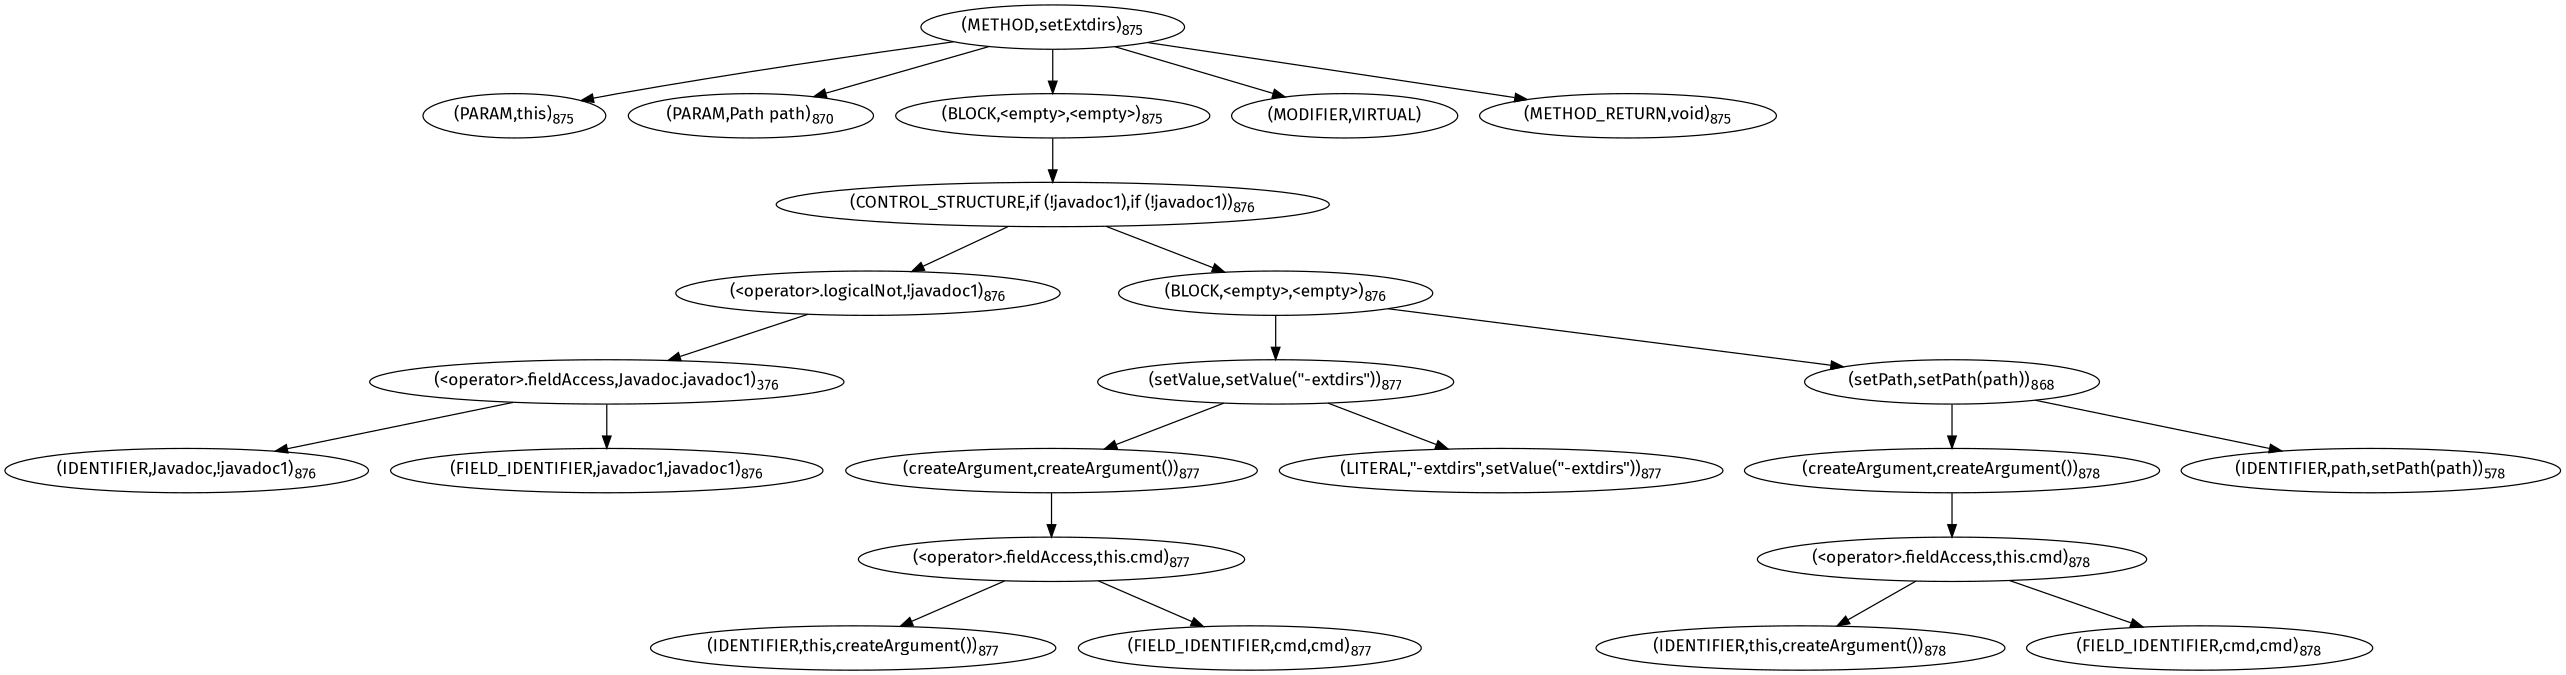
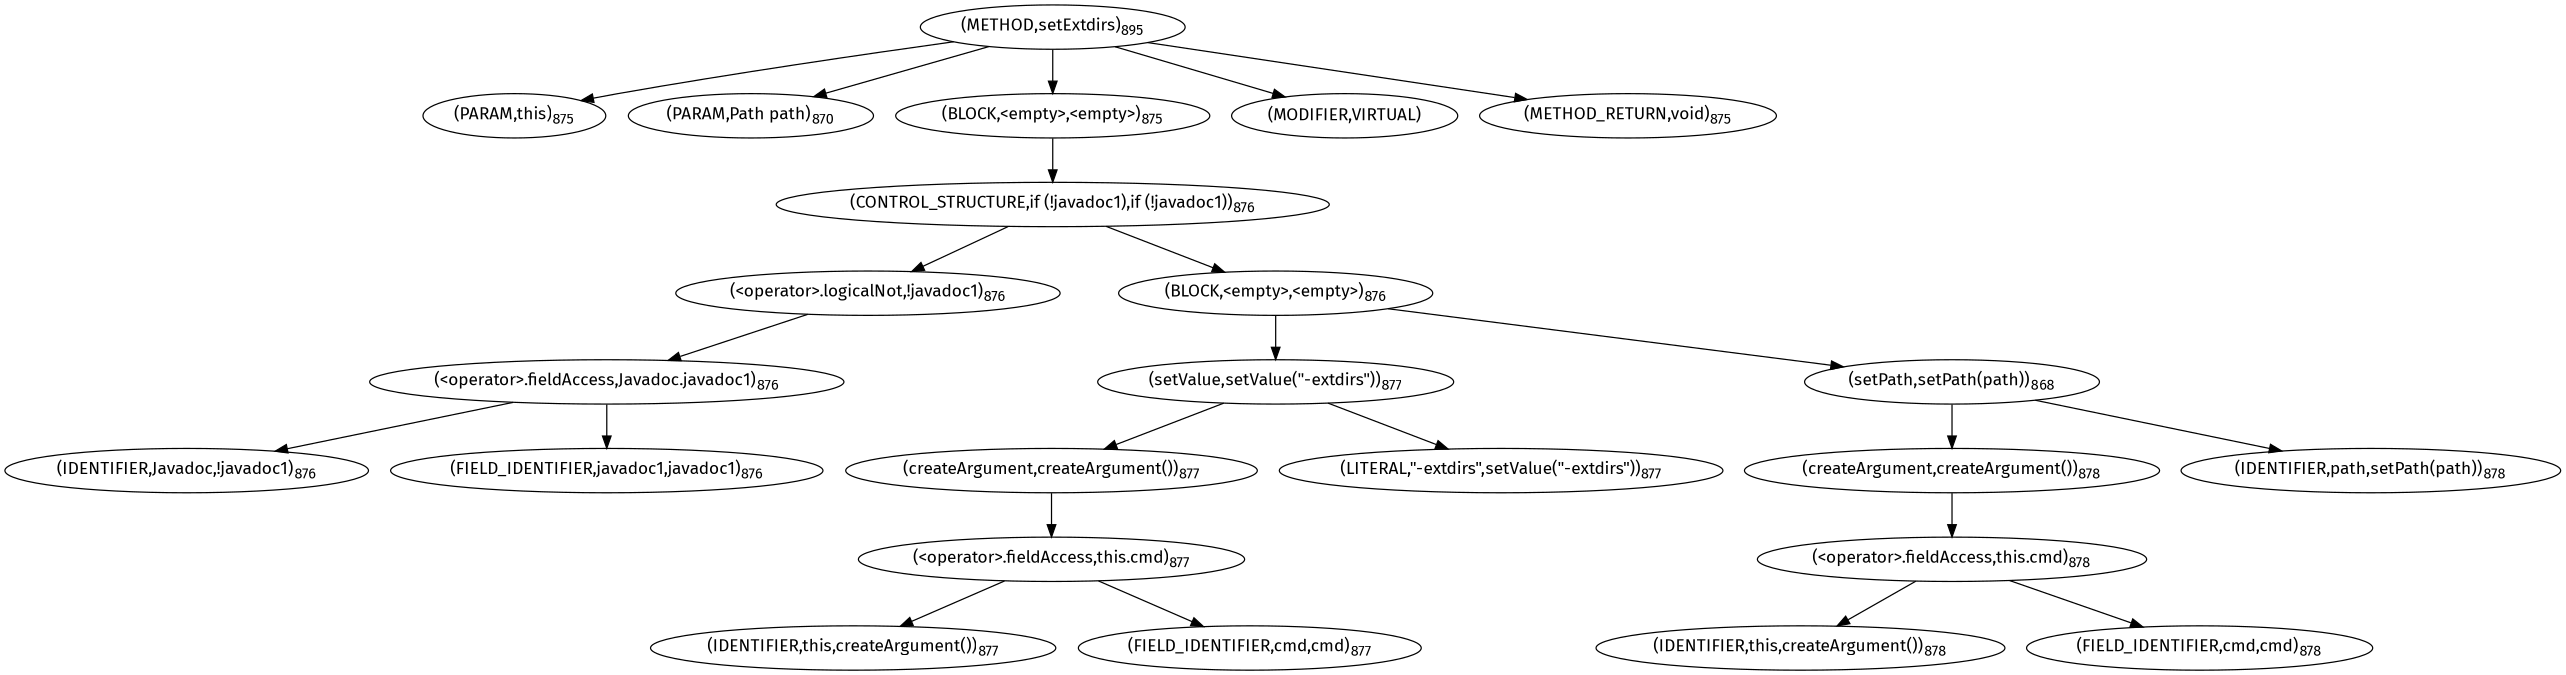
(1133, 25) -> (1133, 25)
(768, 380) -> (768, 380)
(2495, 469) -> (2495, 469)
